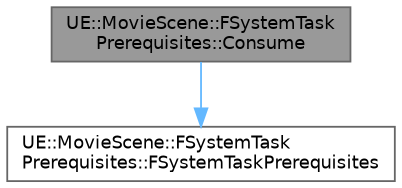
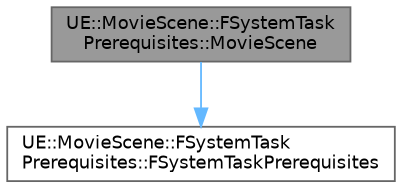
(201, 34) -> (201, 34)
